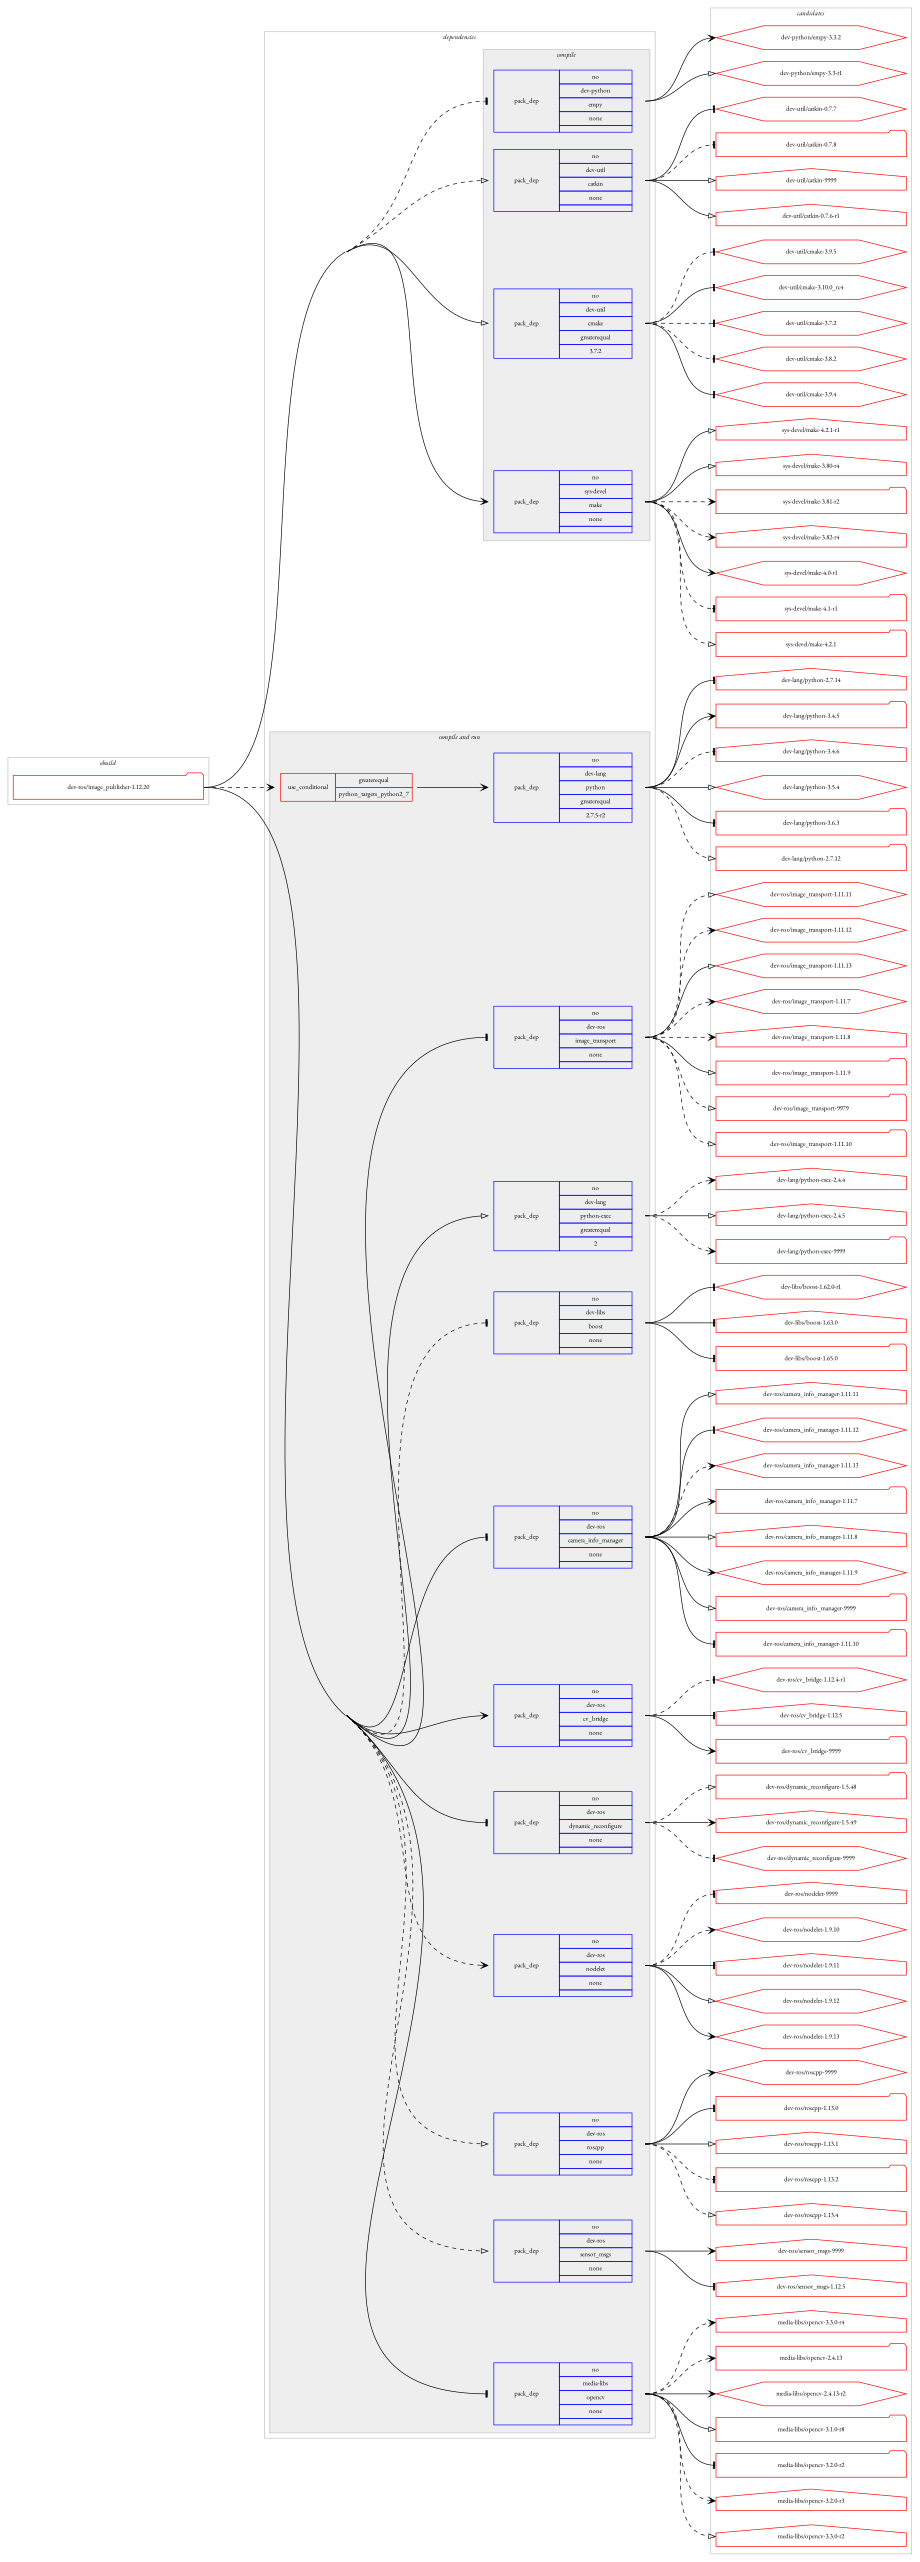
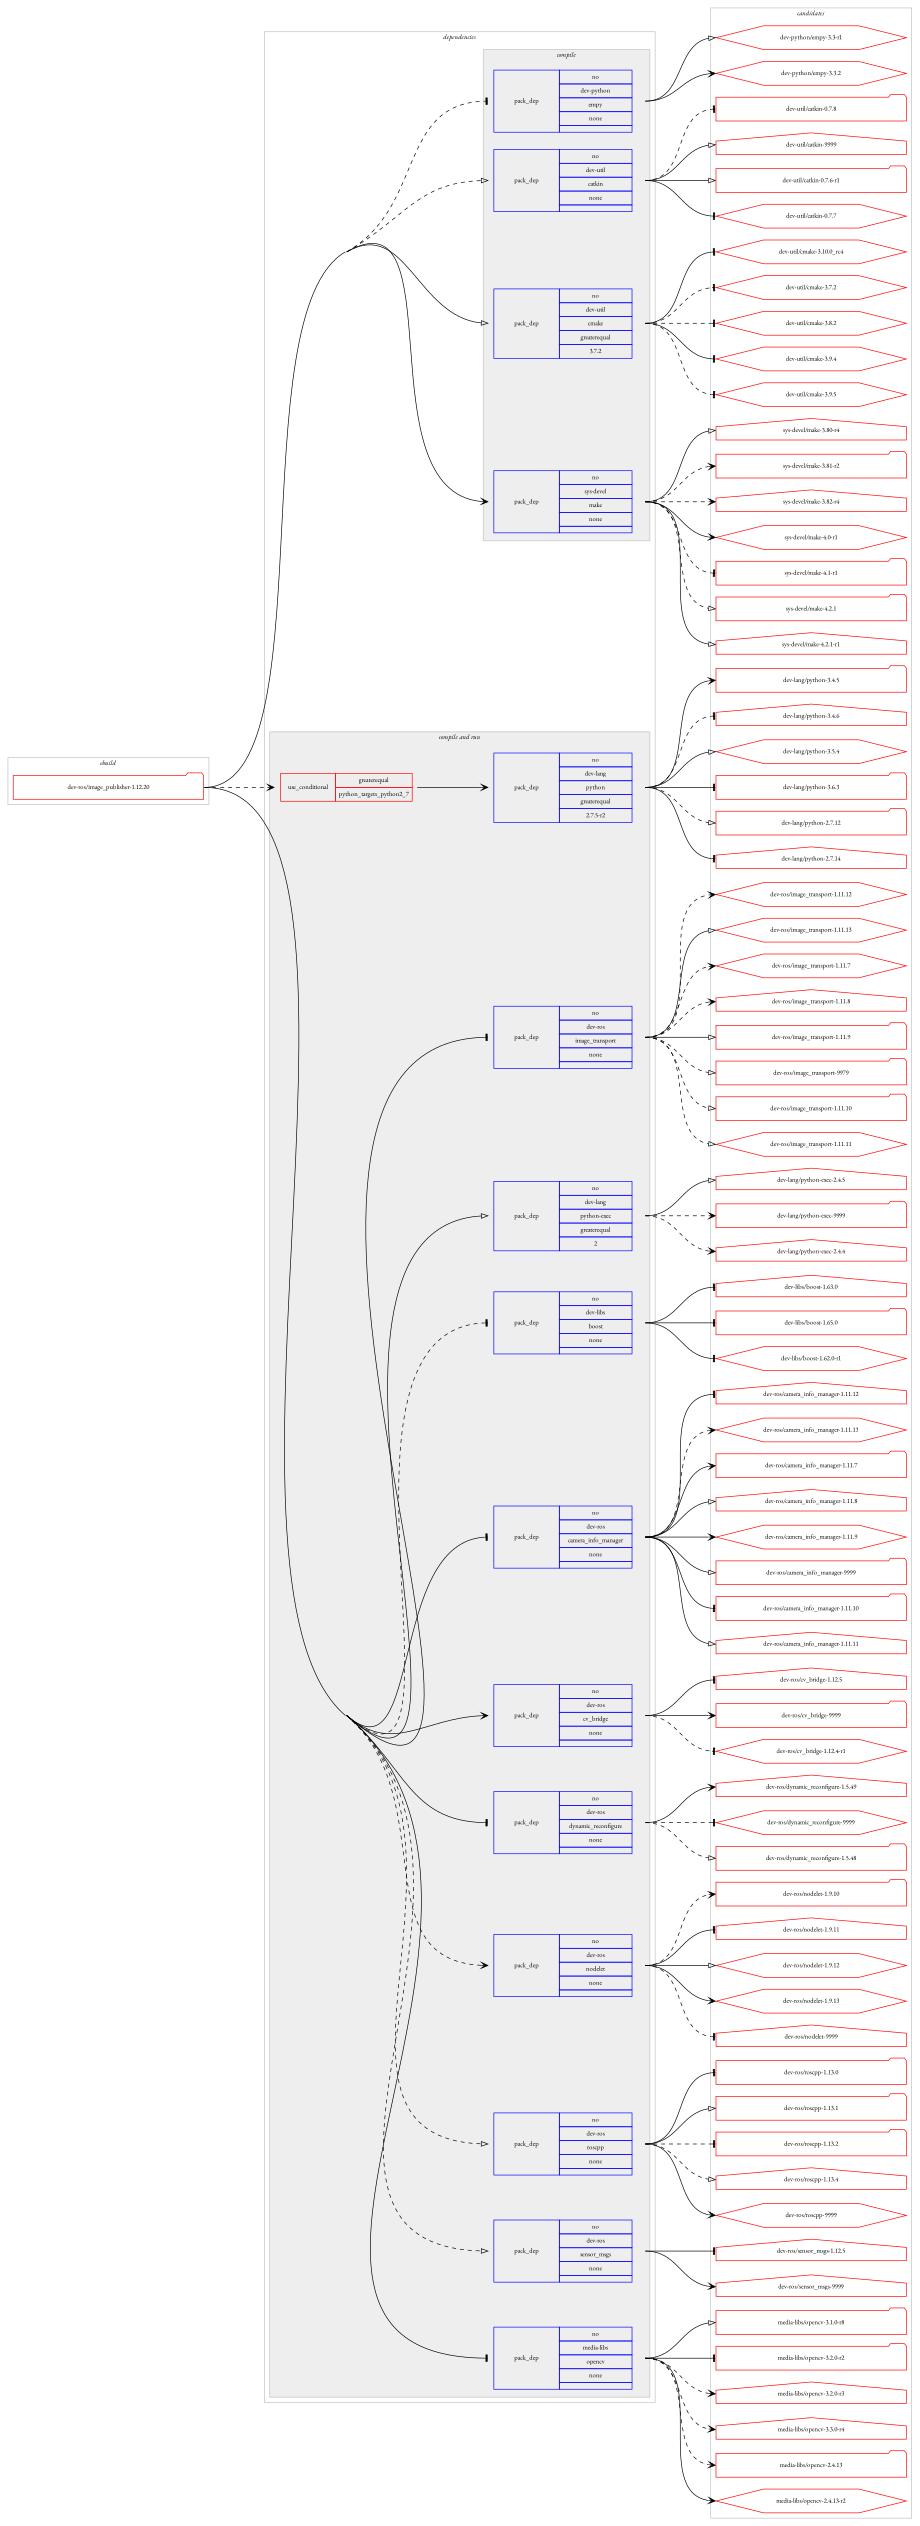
(811, 216) -> (811, 180)
(811, 1430) -> (811, 1394)
(811, 1930) -> (811, 1894)
(811, 2144) -> (811, 2108)
(811, 2537) -> none
